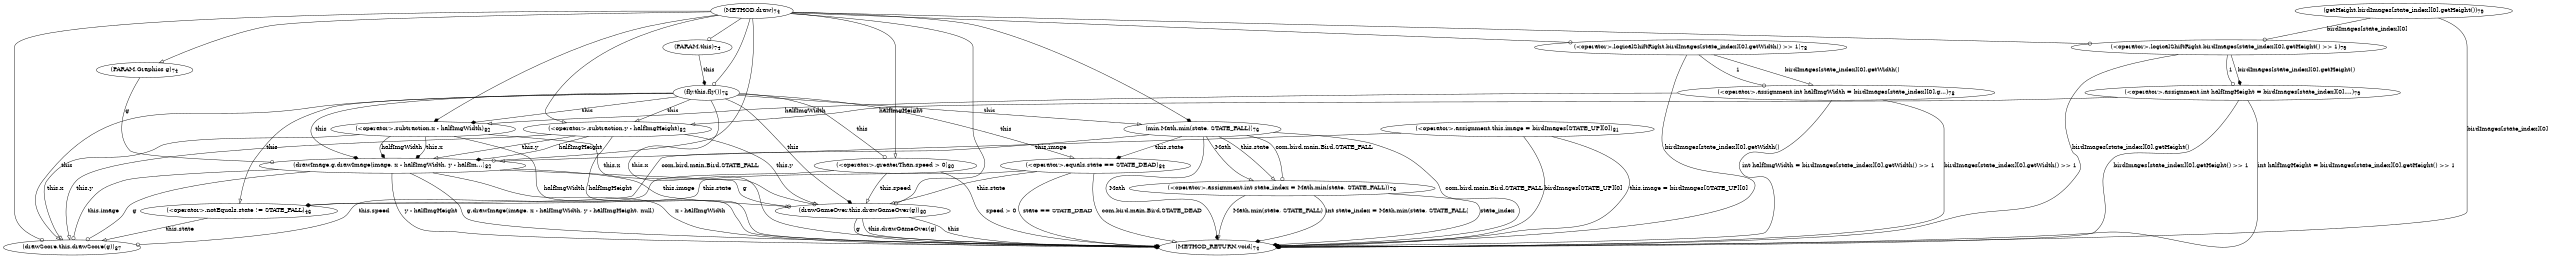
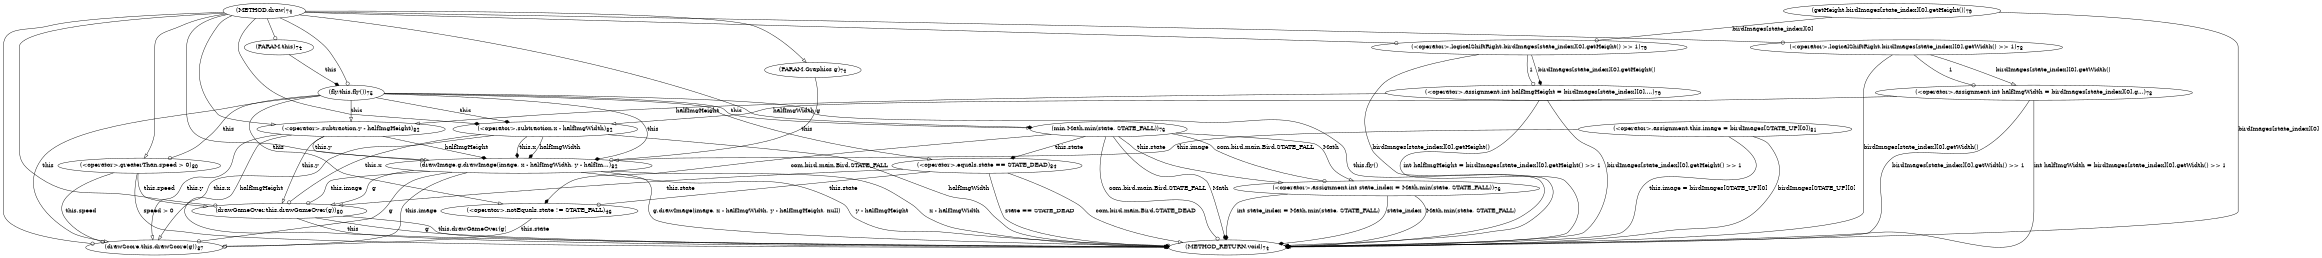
(786, 149) -> none
(640, 166) -> (1366, 166)
